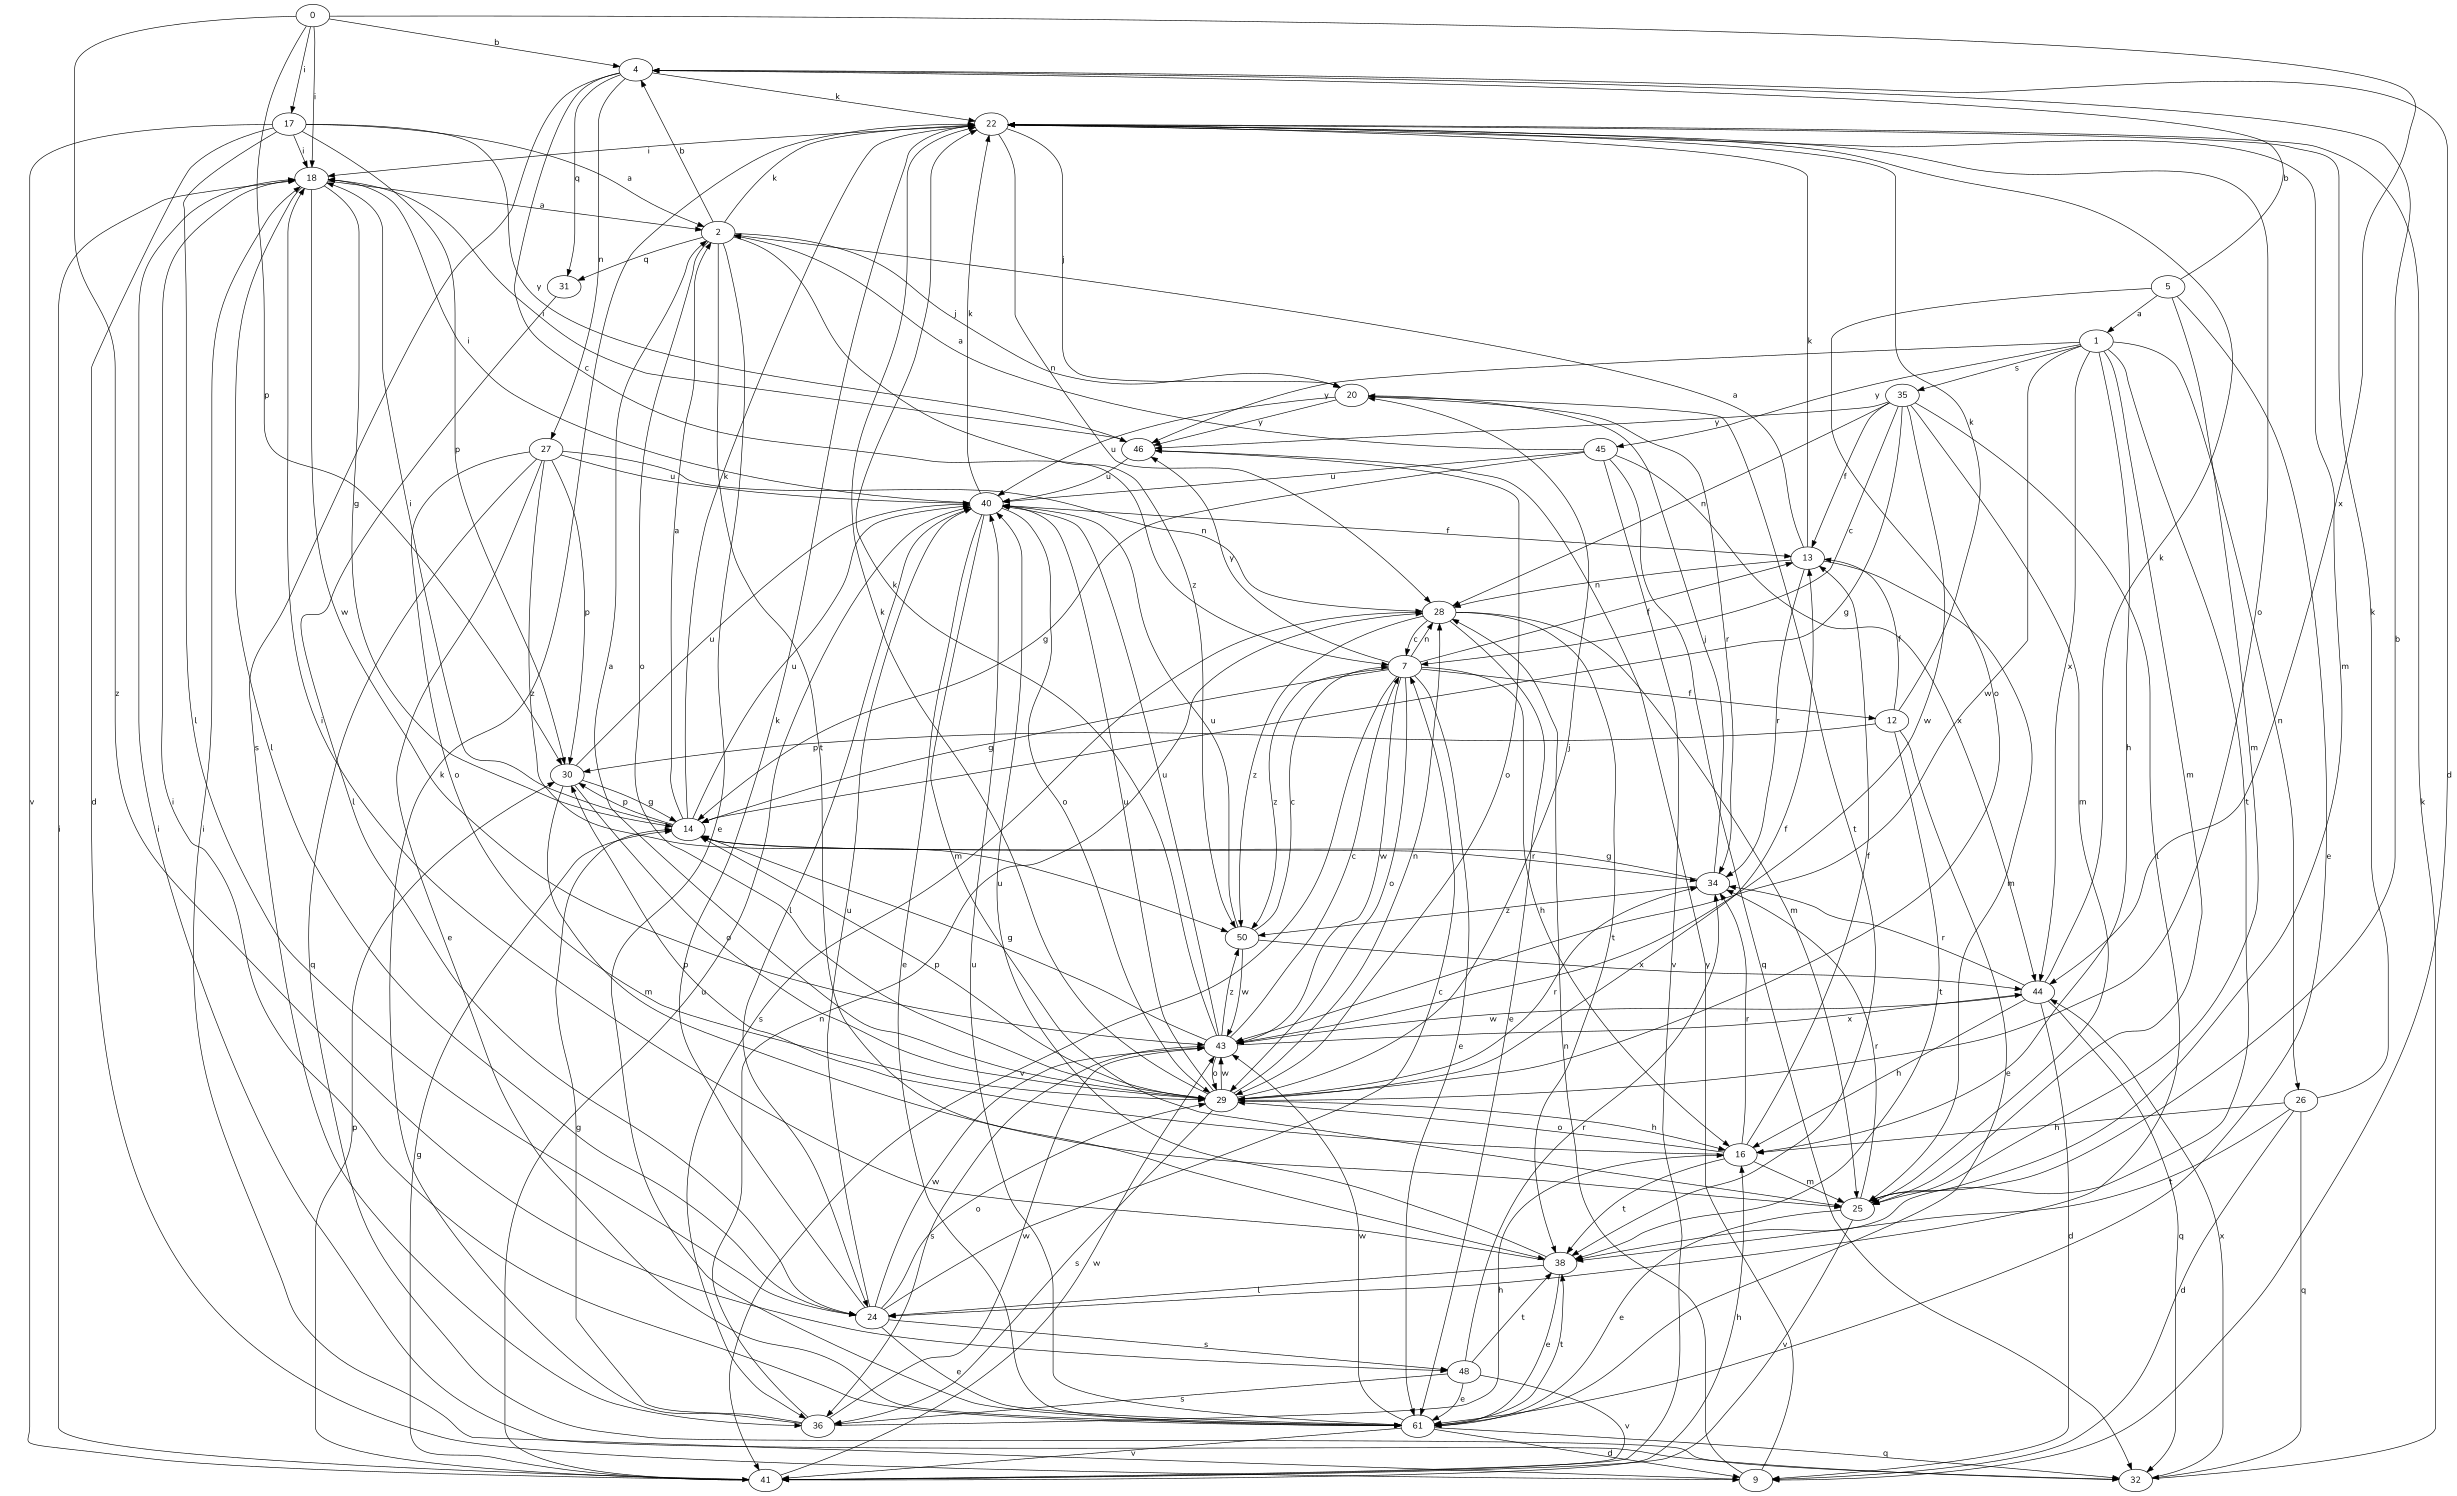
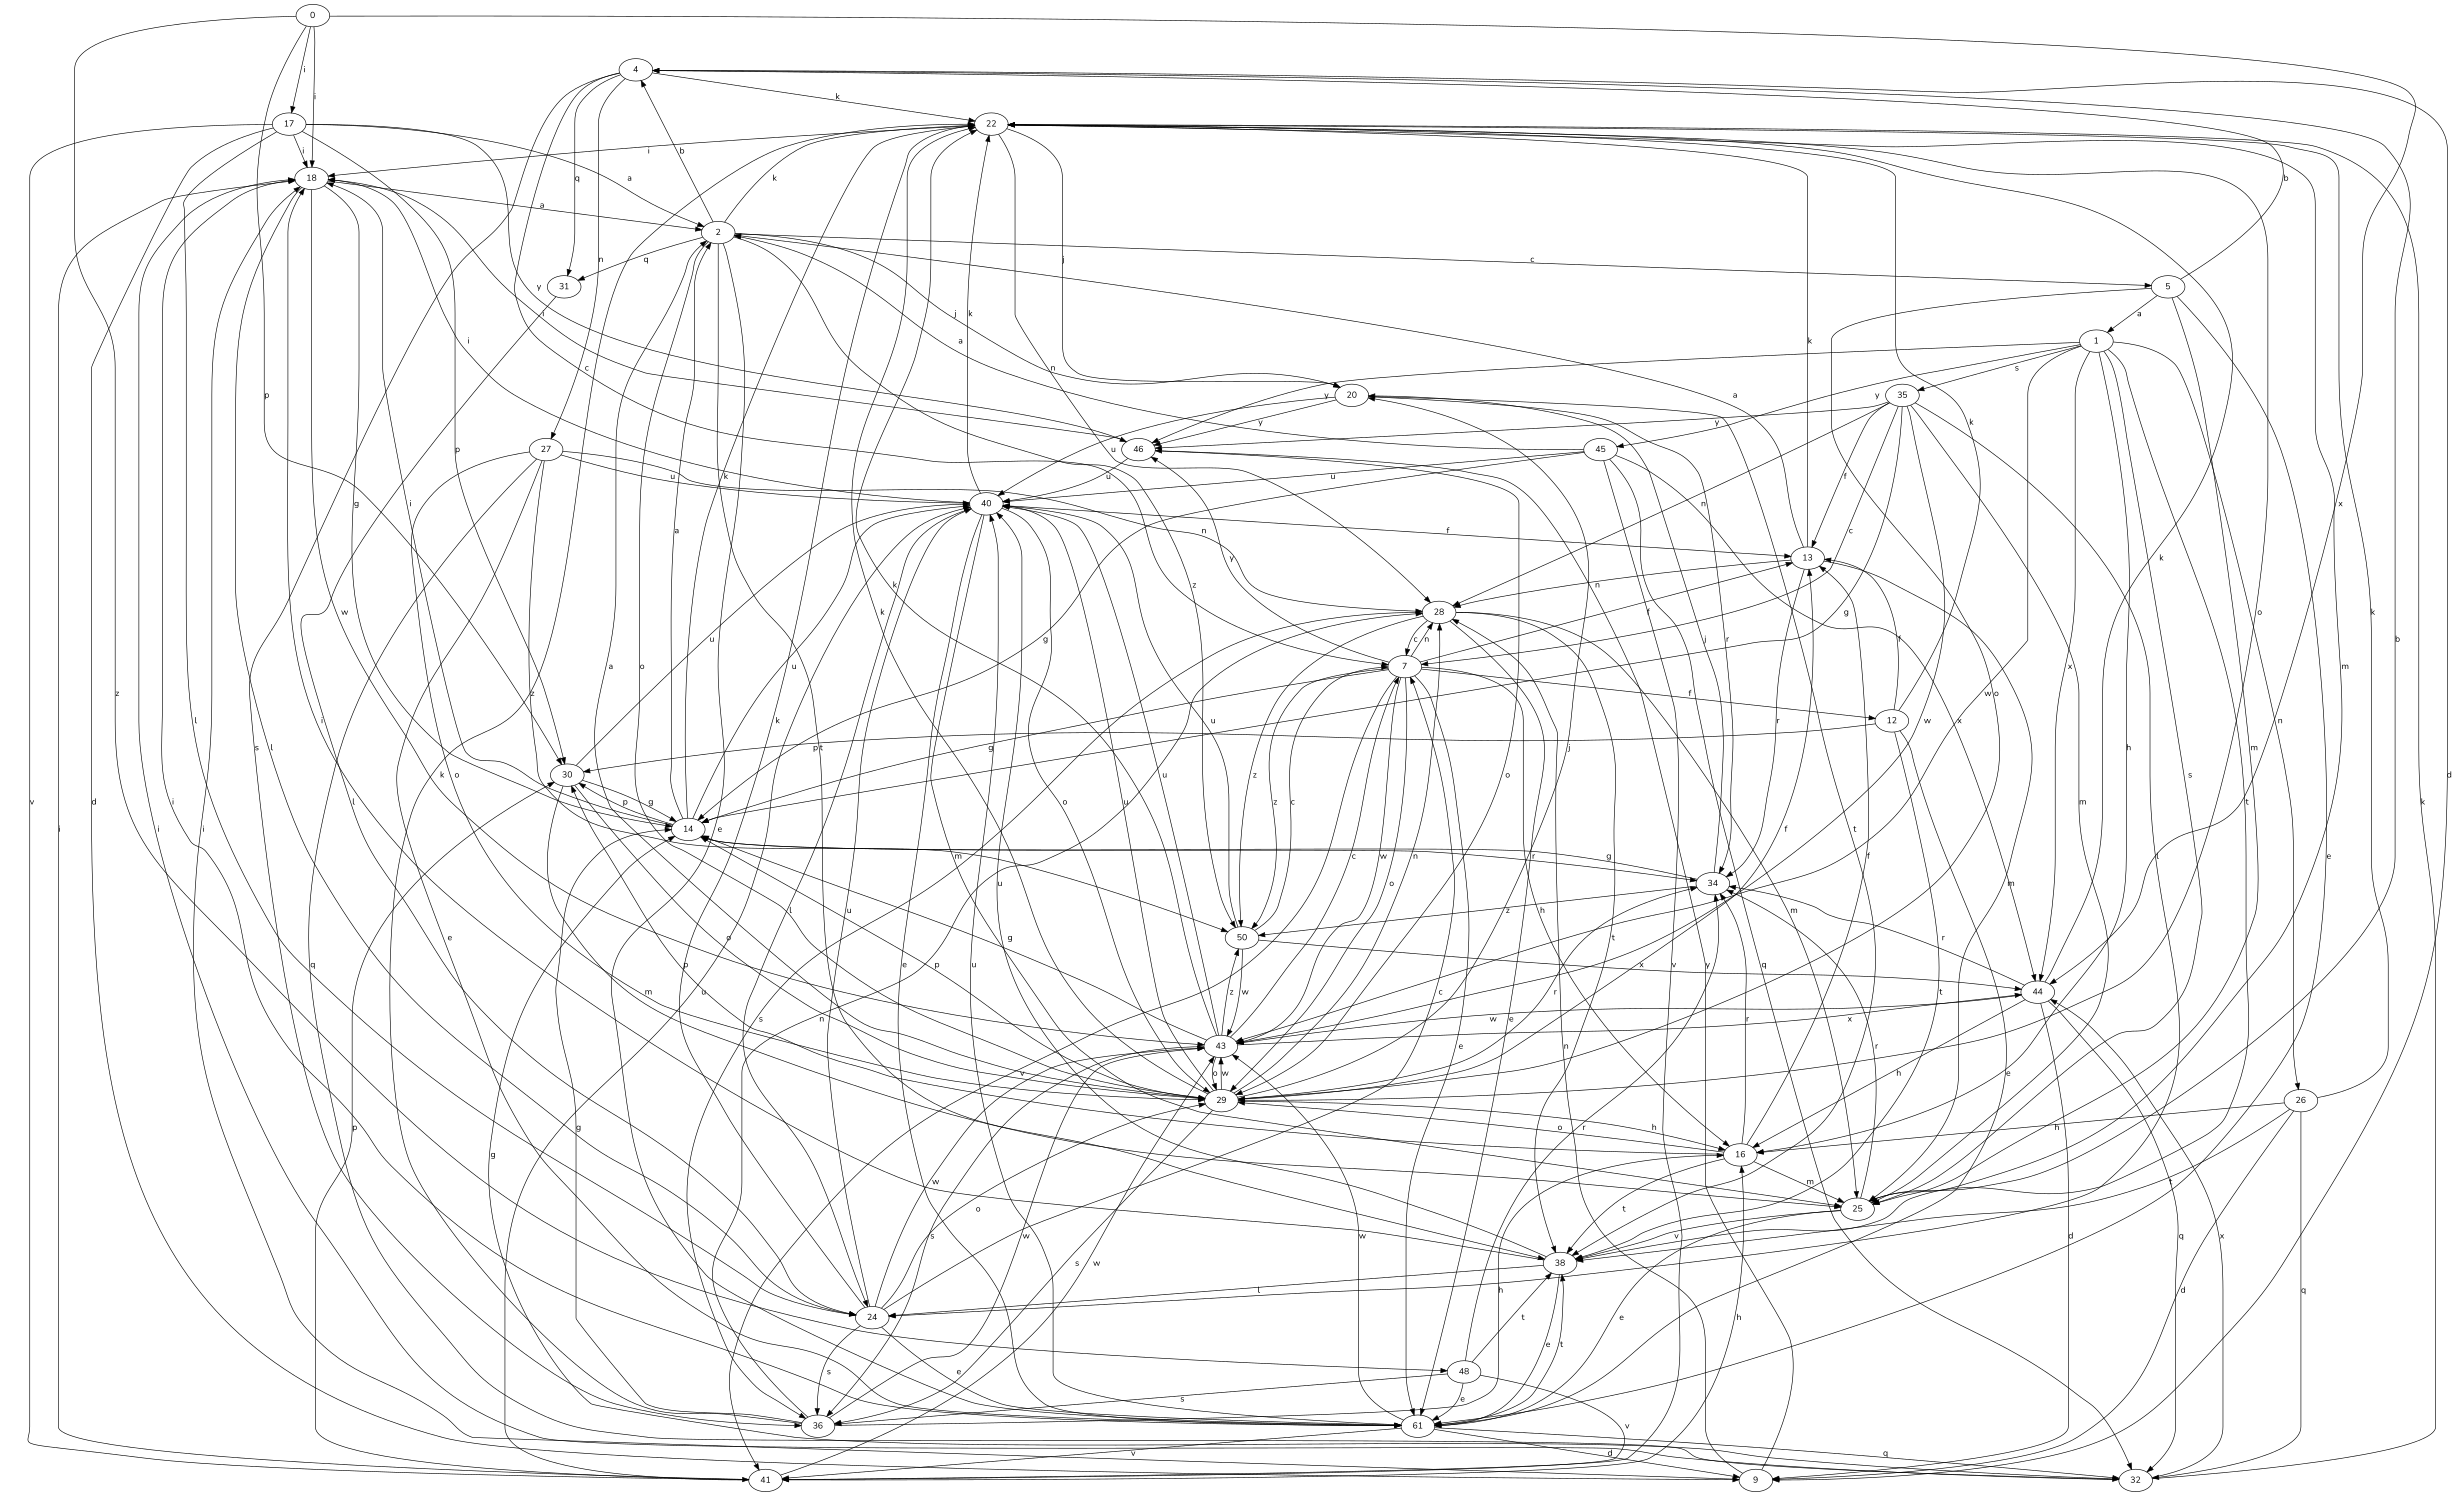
(471, 42) -> none
none -> (1440, 260)
(584, 607) -> none
(2190, 775) -> (2190, 775)
(410, 1278) -> (755, 1431)
(1165, 1345) -> (826, 1363)
(1382, 1472) -> (1710, 1225)
